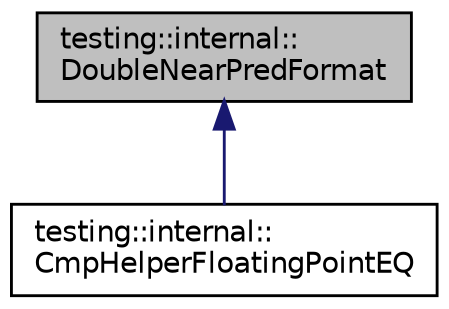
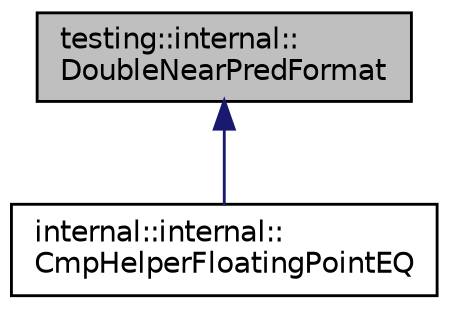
(224, 250) -> (224, 250)
